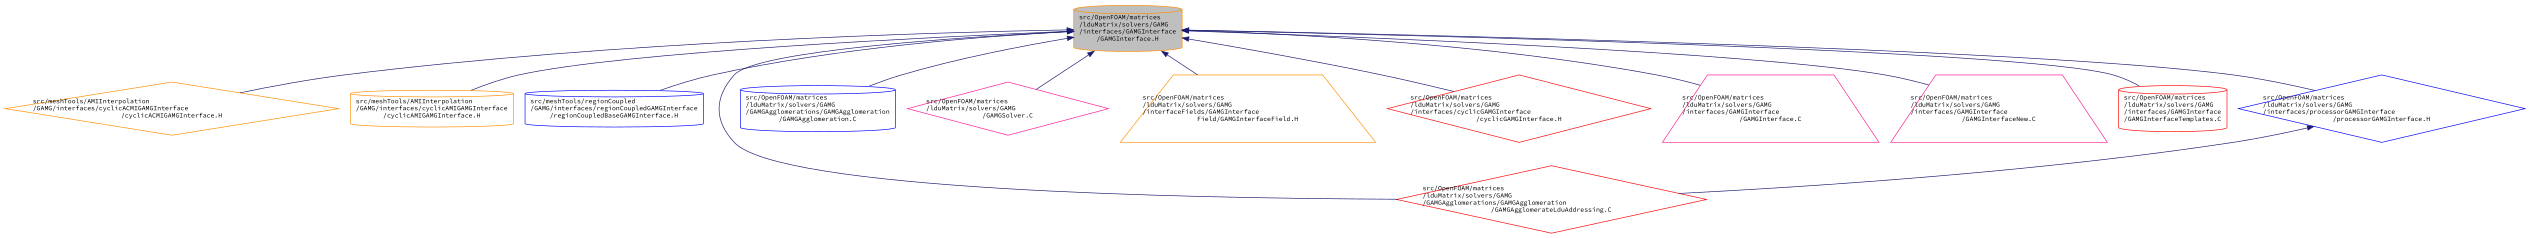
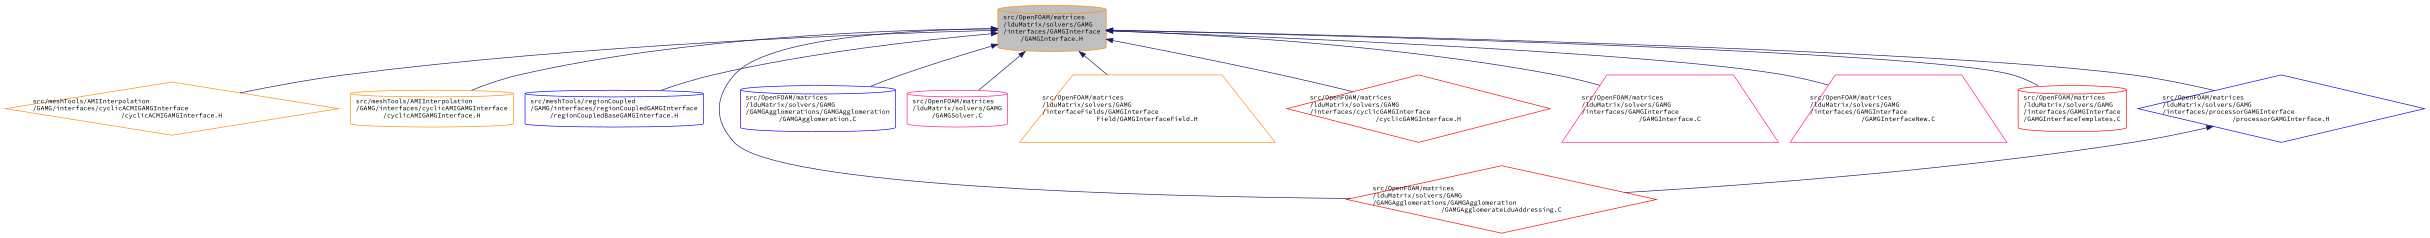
(1008, 109) -> (957, 109)
